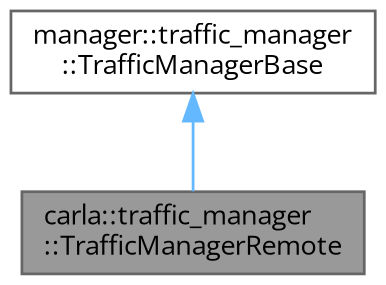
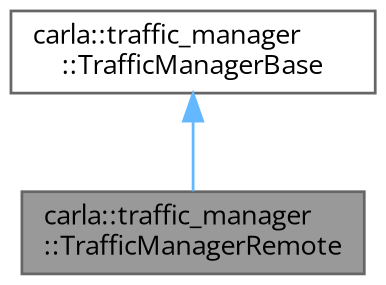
(193, 52) -> (193, 52)
